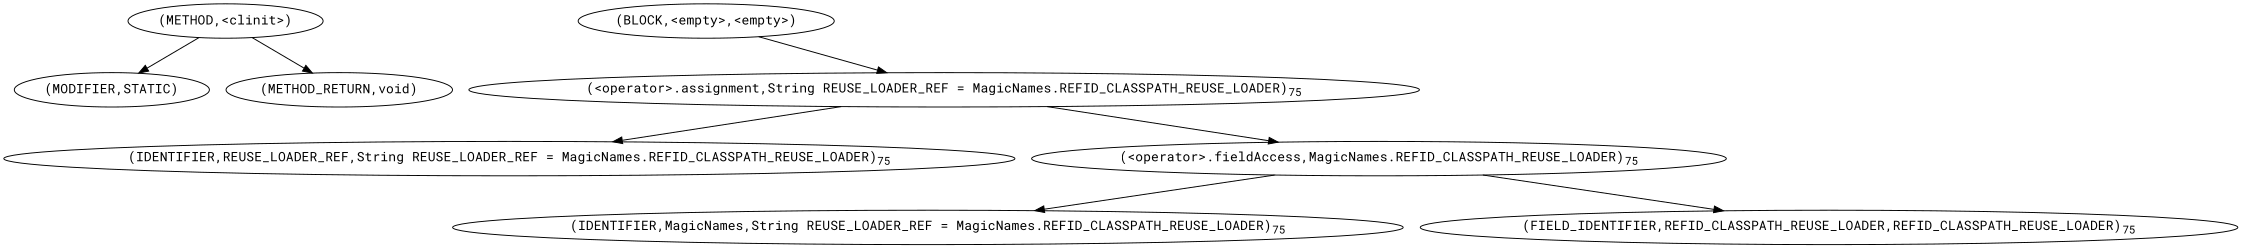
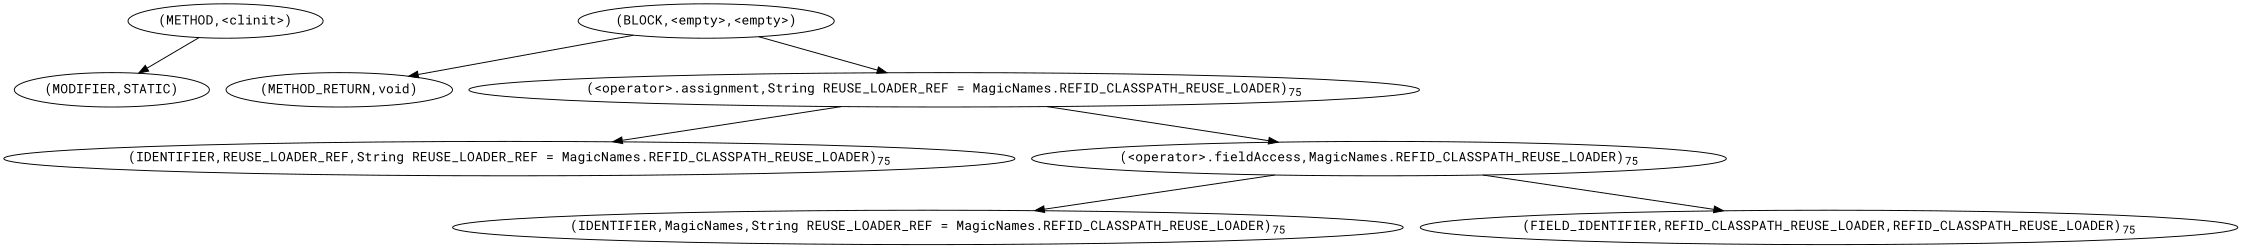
(278, 53) -> (526, 55)
